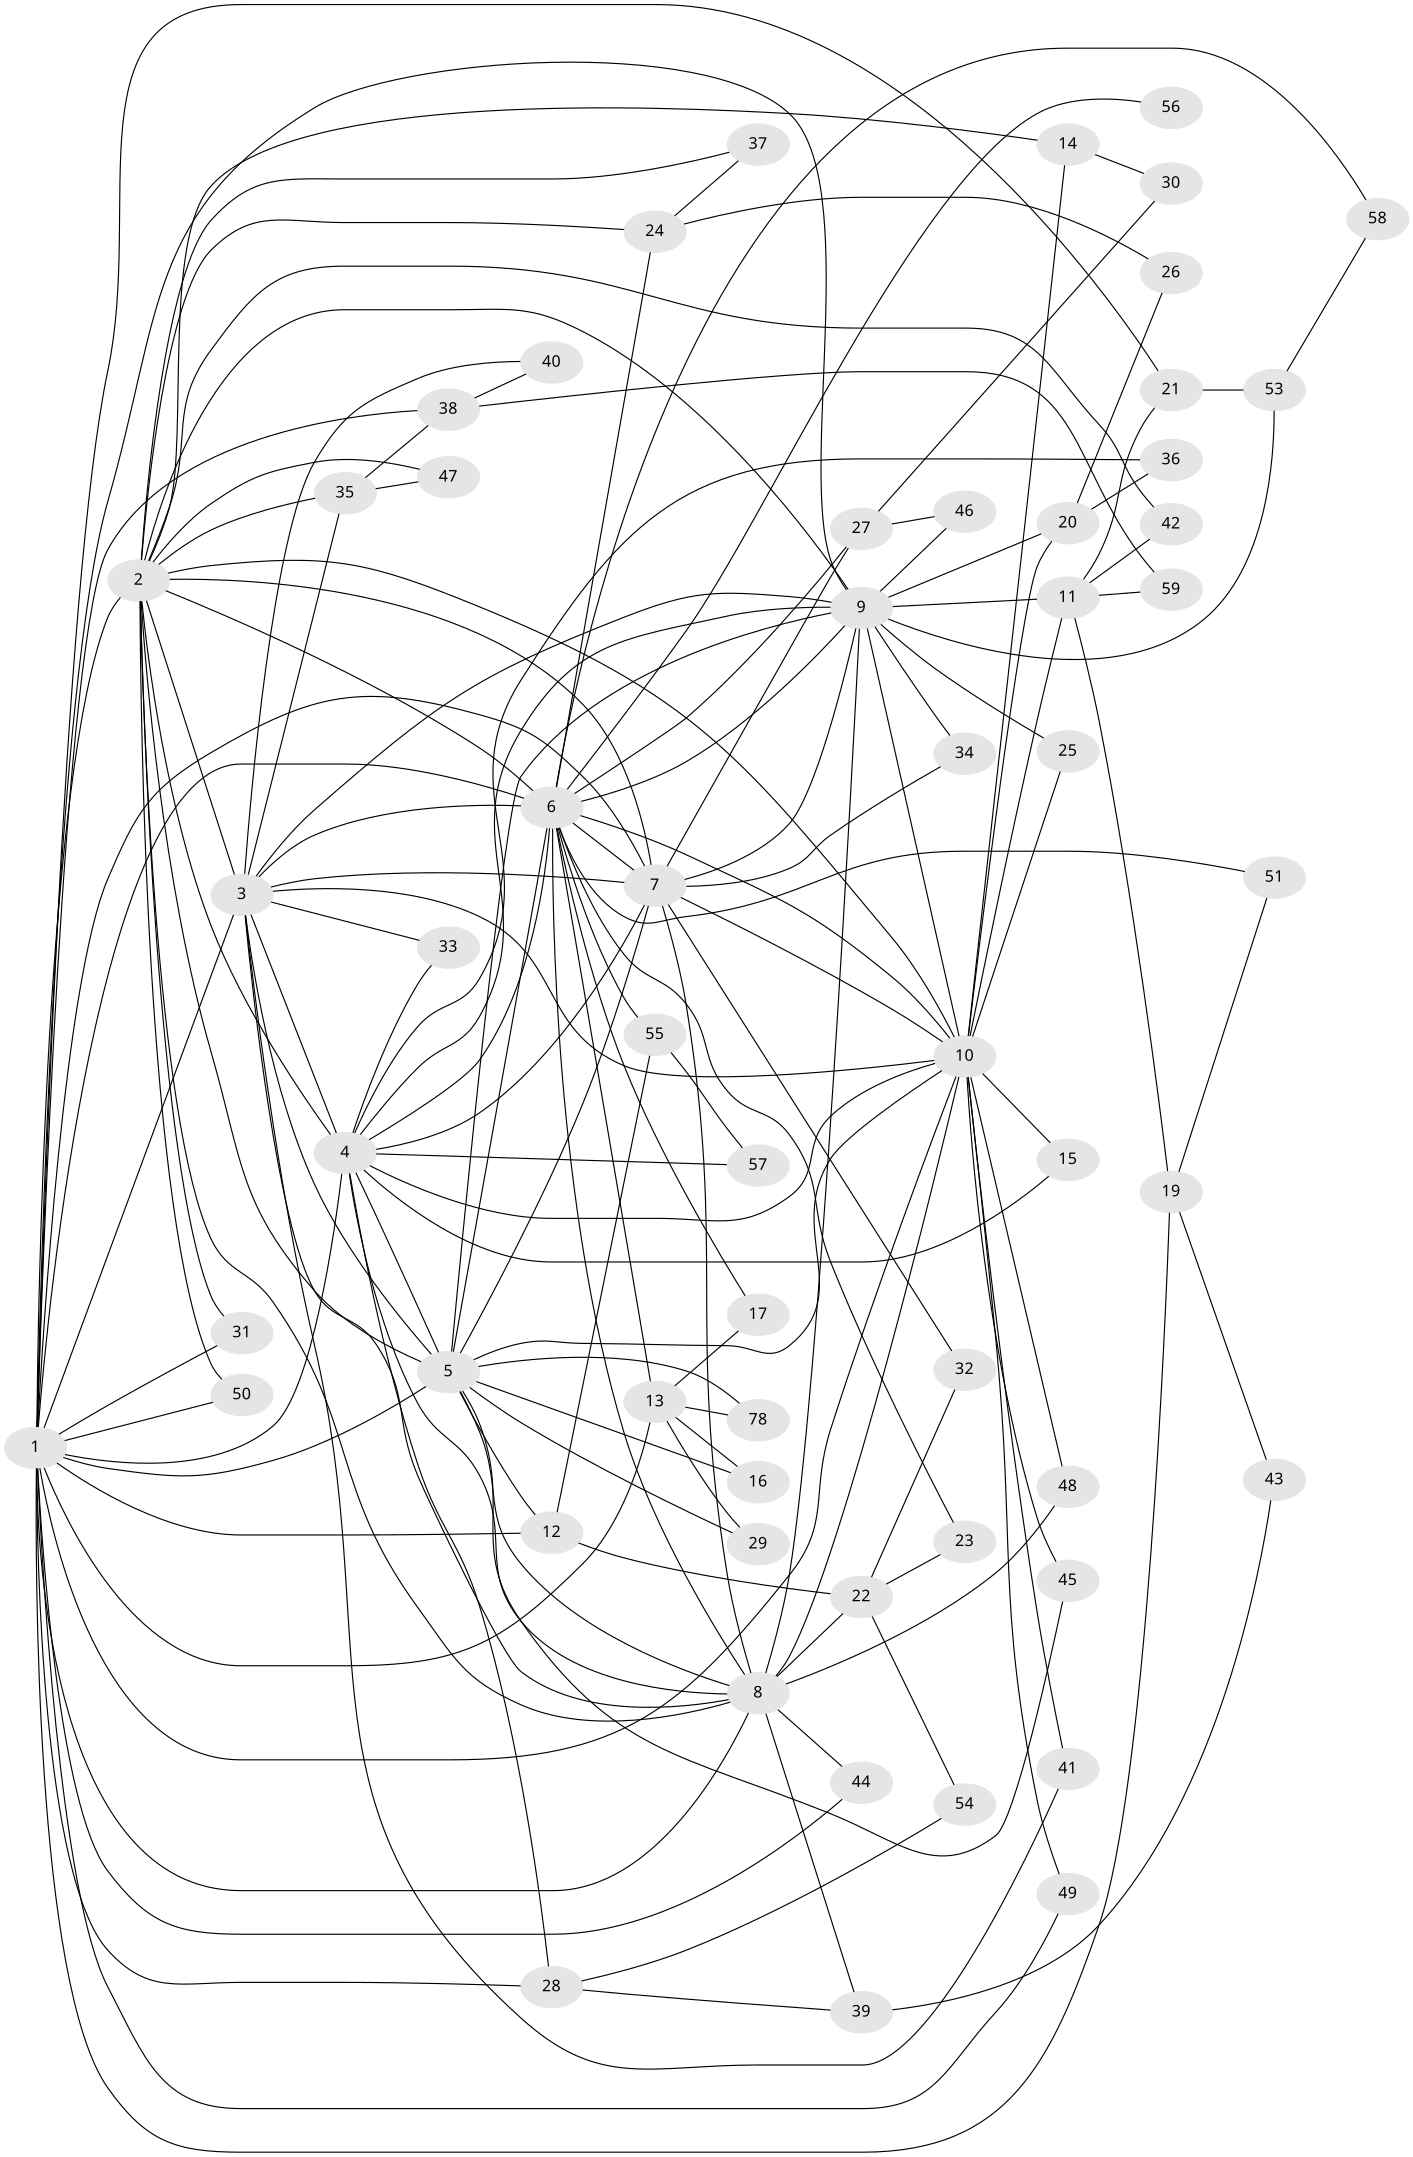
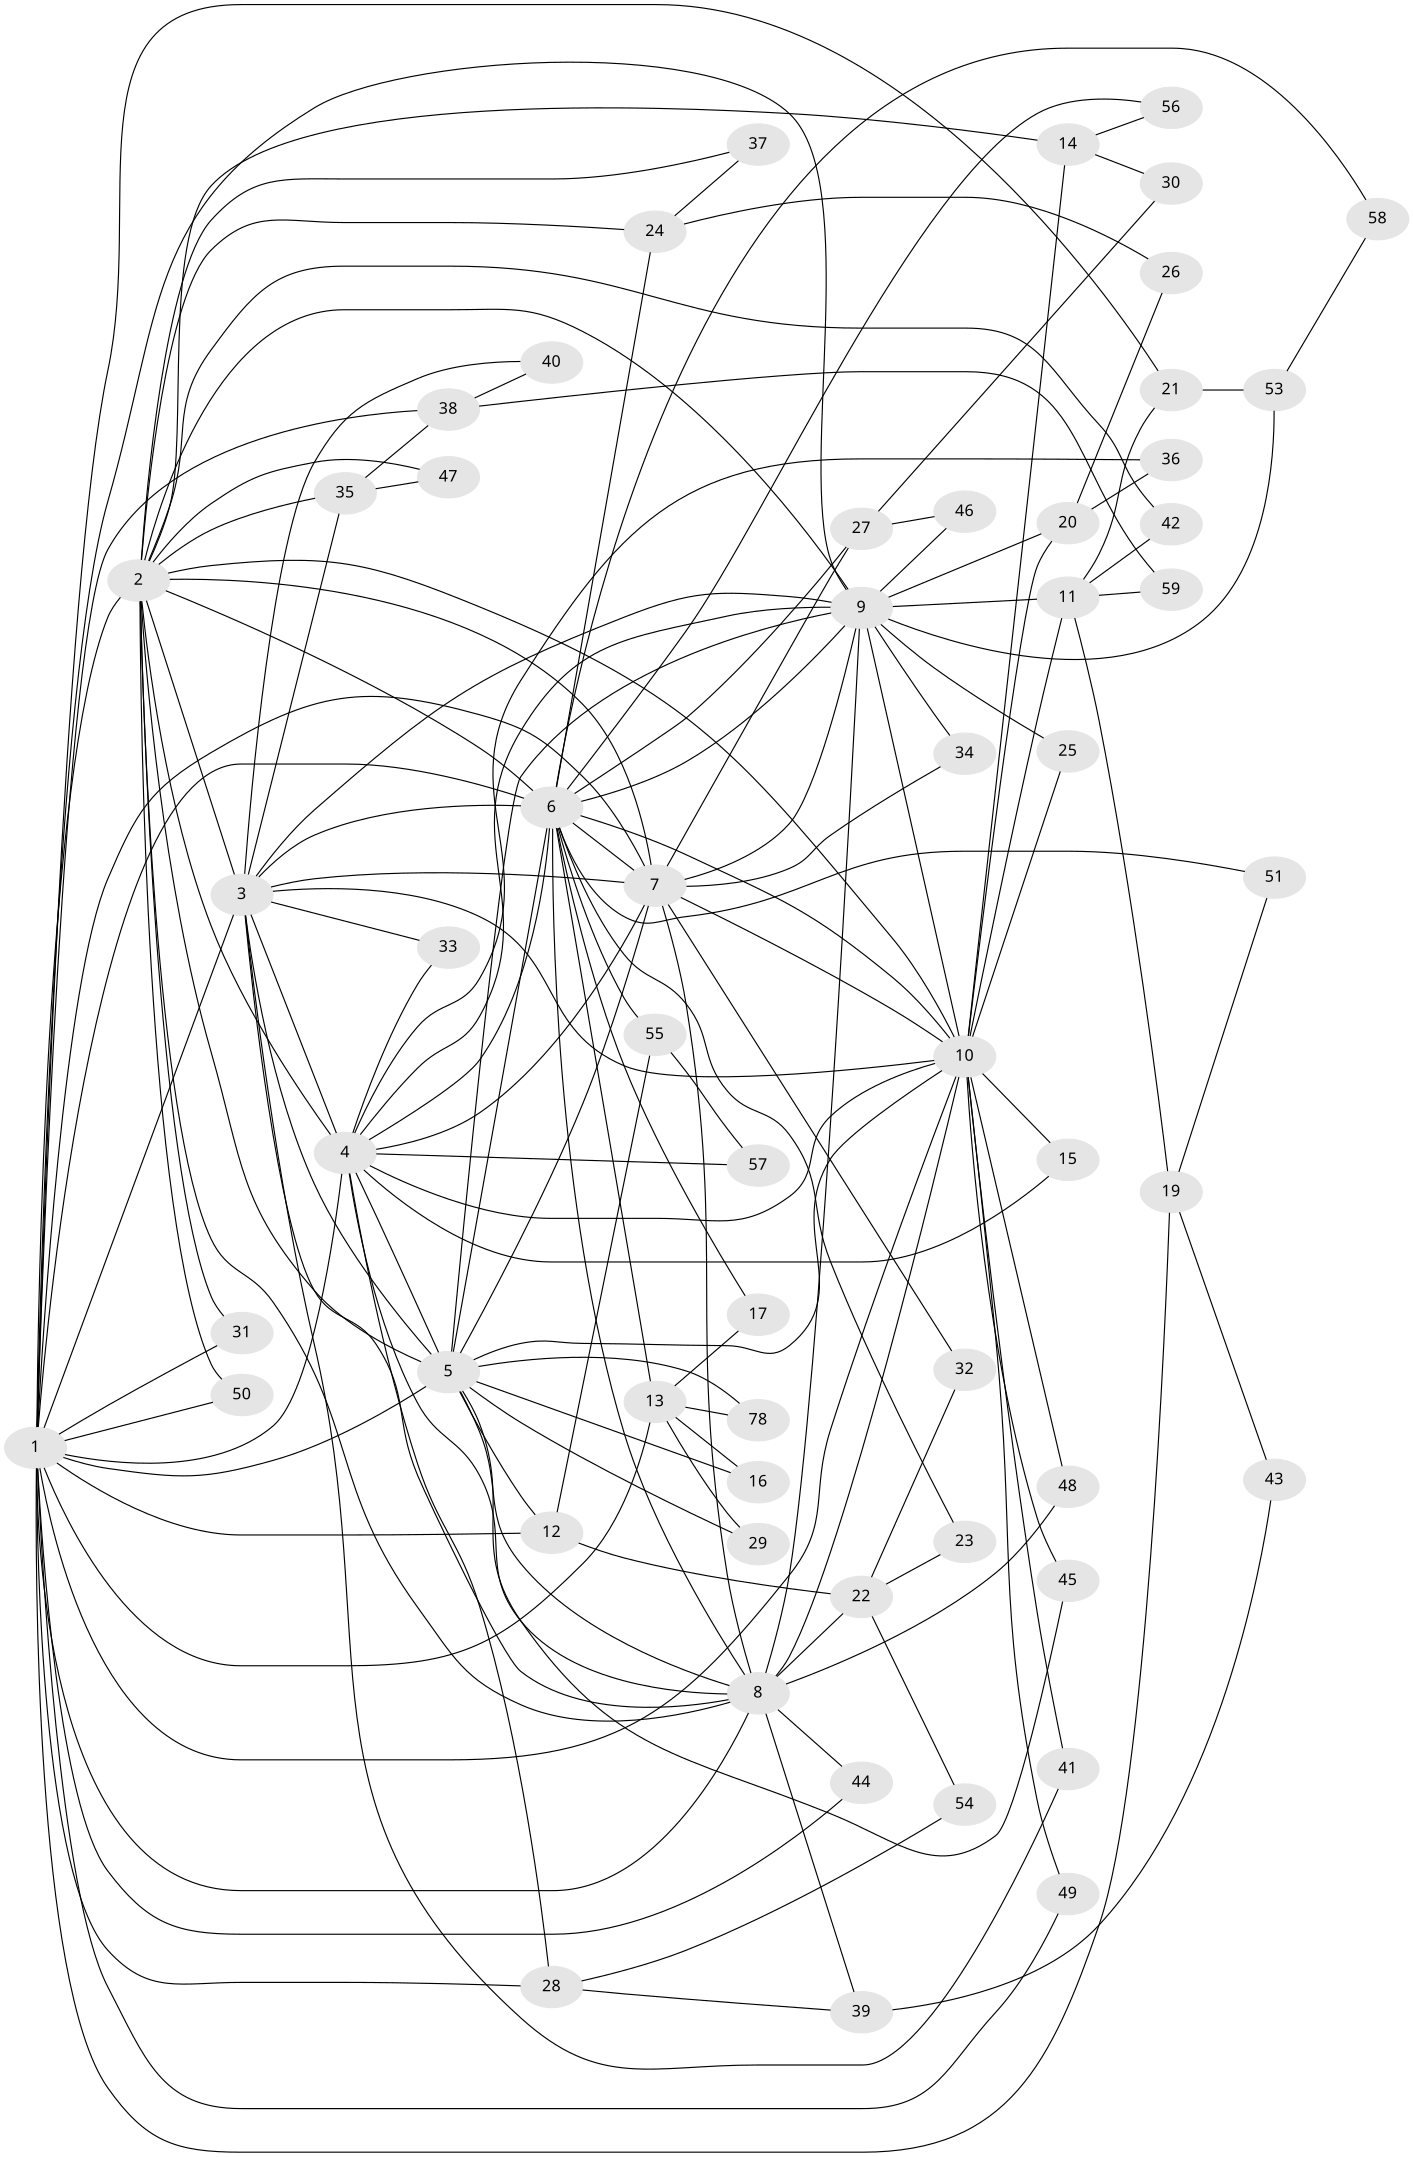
none -> (1120, 126)
